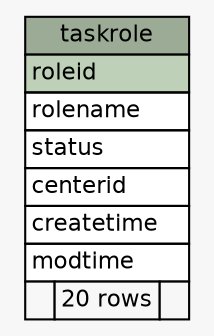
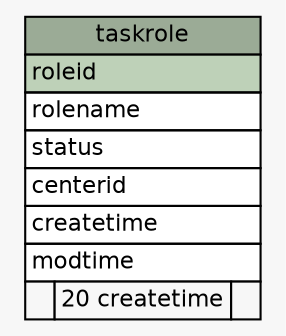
(107, 299) -> (143, 299)
